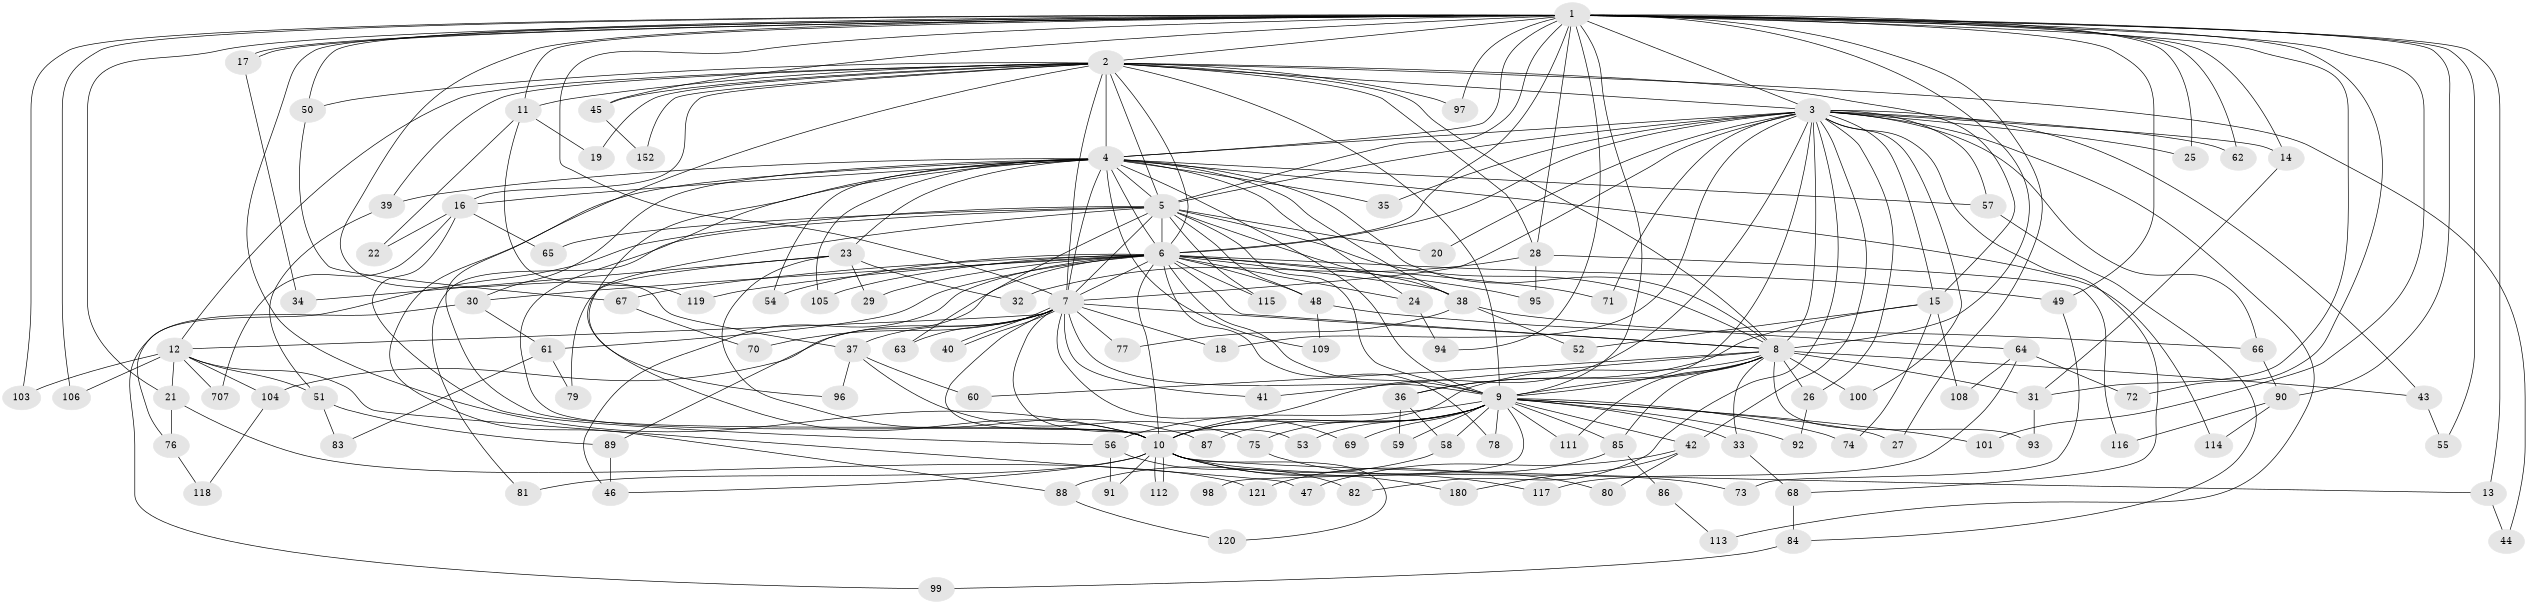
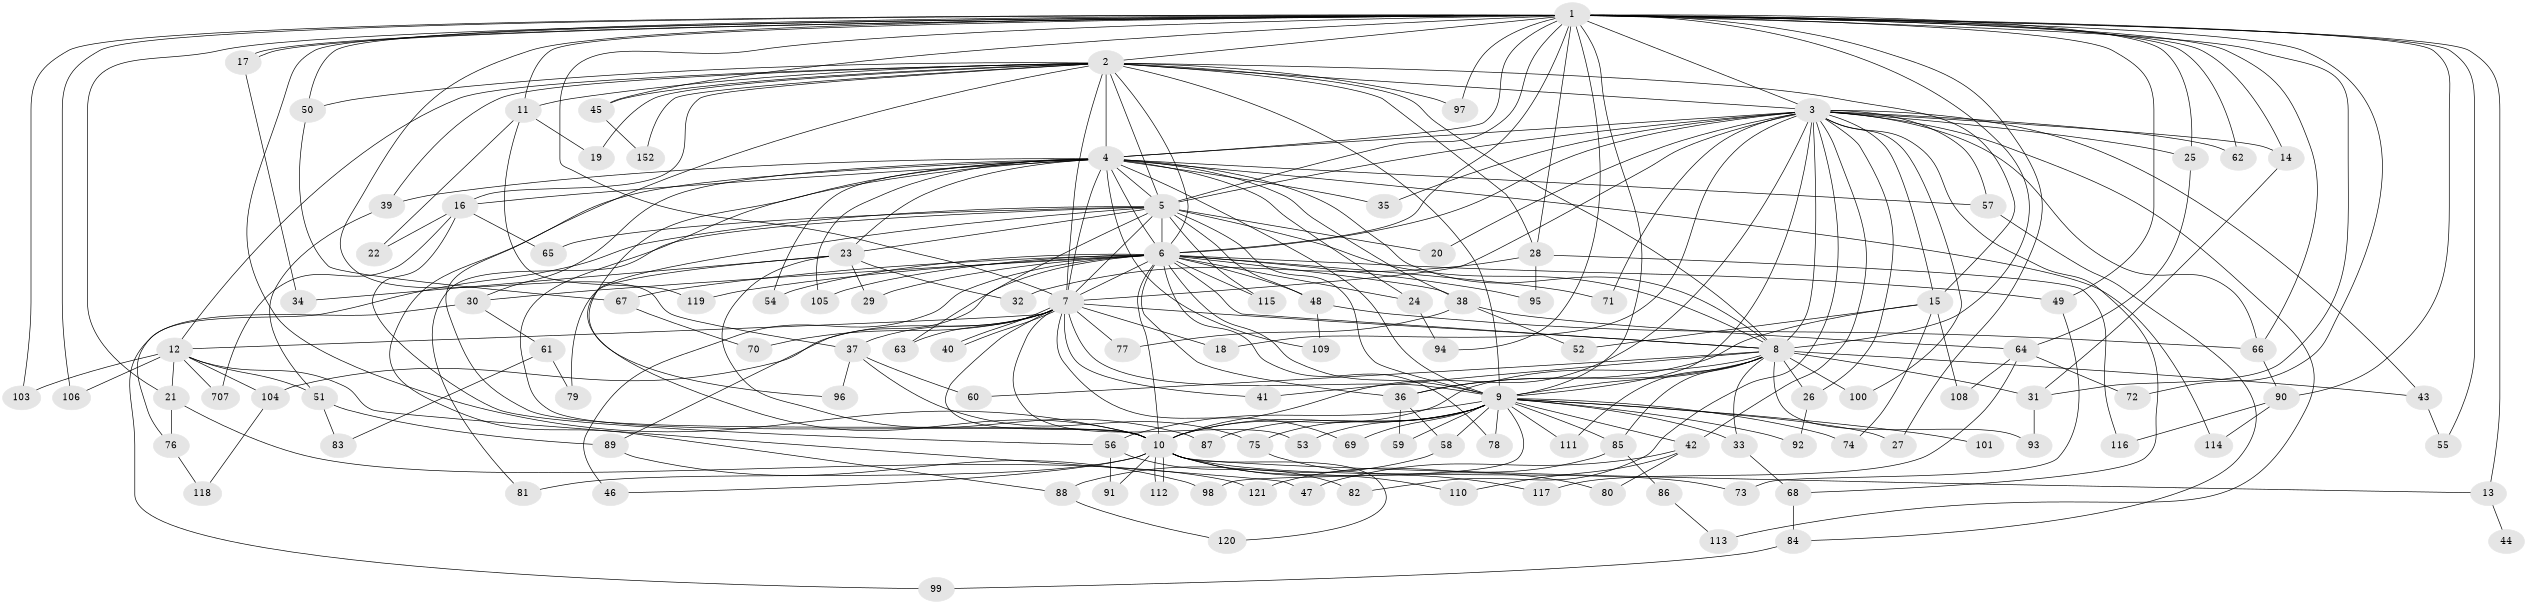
(2334, 51) -> (2222, 49)
(1963, 98) -> none
(1258, 240) -> (1004, 230)
none -> (2147, 284)
(873, 318) -> (1229, 372)
(610, 467) -> (910, 468)
(1459, 494) -> (1459, 494)
